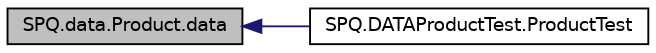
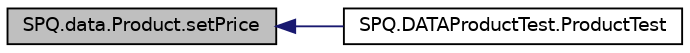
(125, 26) -> (142, 26)
